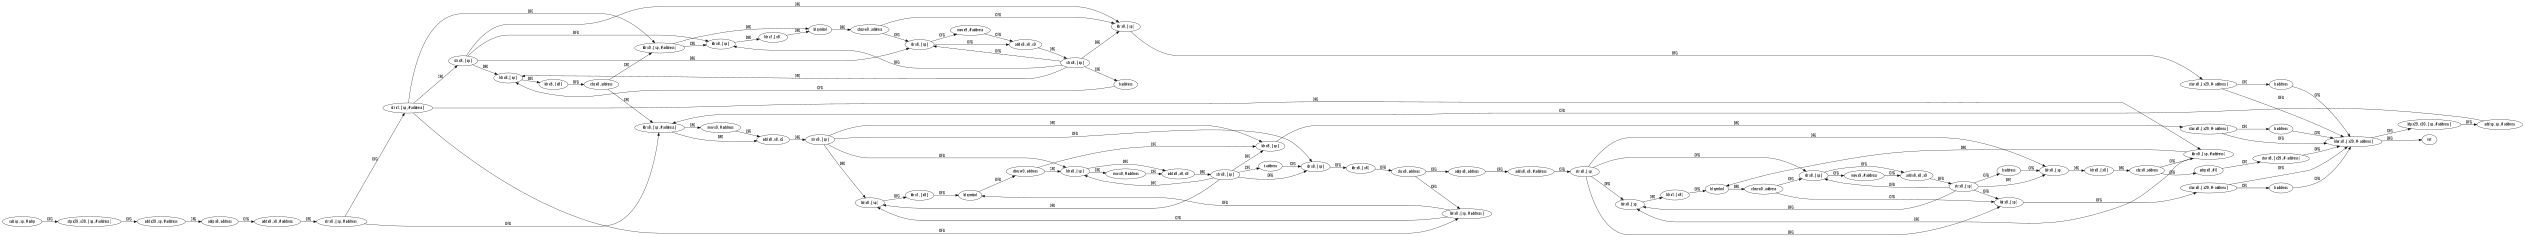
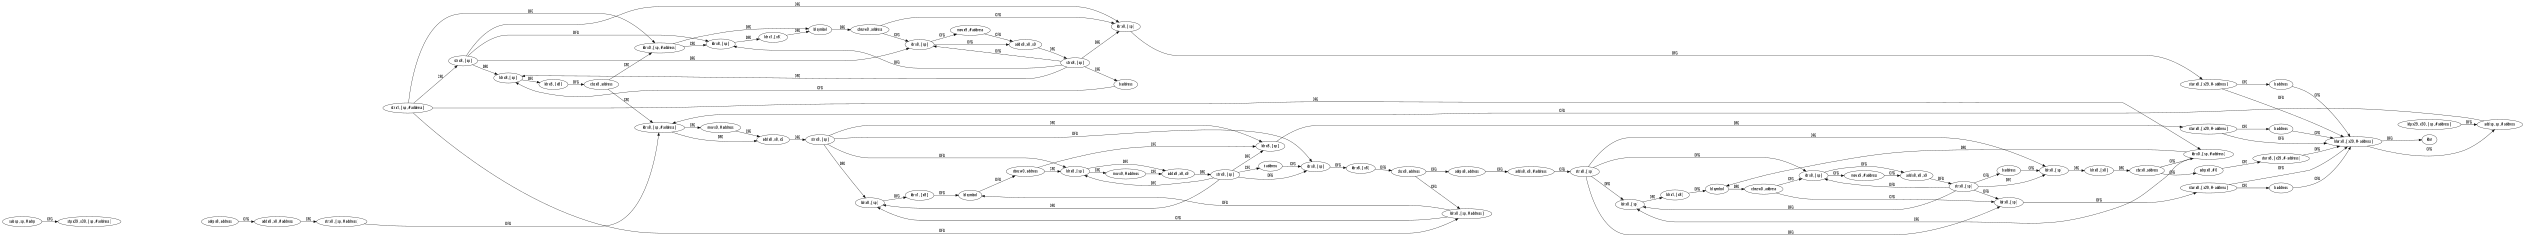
(2390, 134) -> (2433, 156)
(2429, 140) -> (2429, 140)
(374, 166) -> none
(161, 222) -> none
